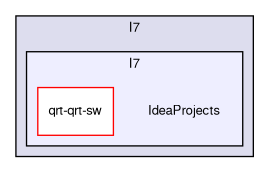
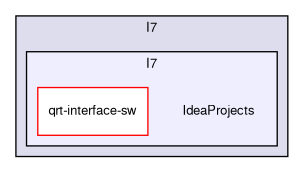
(76, 111) -> (93, 111)
